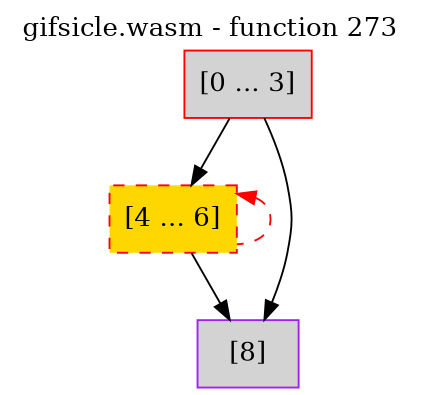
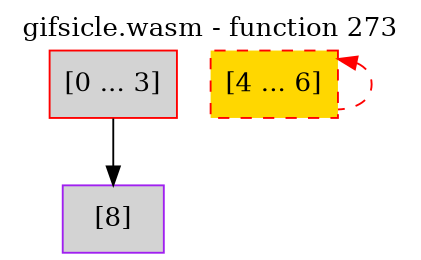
(215, 144) -> none
(206, 278) -> none
